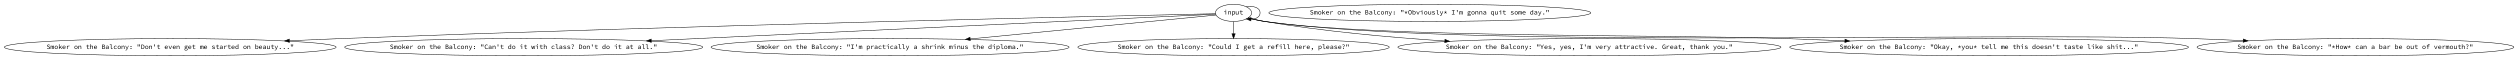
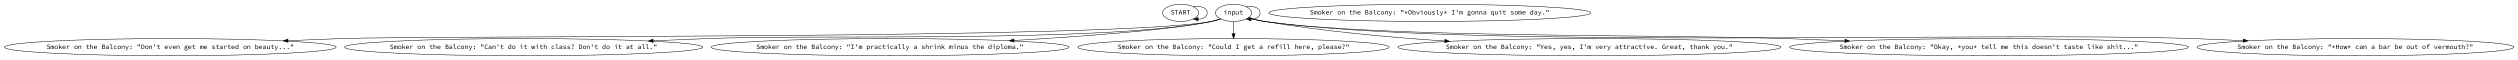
none -> (1181, 13)
